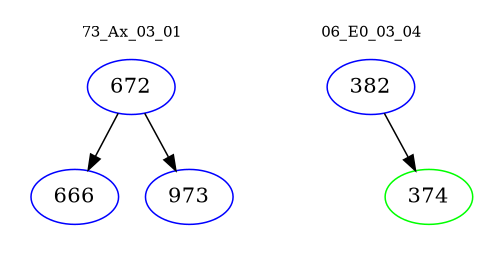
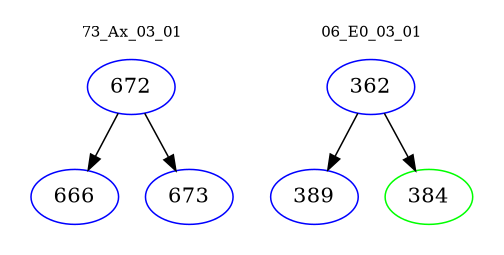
(372, 33) -> (372, 33)
(371, 87) -> (371, 87)
(189, 197) -> (189, 197)
none -> (314, 197)
(429, 197) -> (429, 197)
